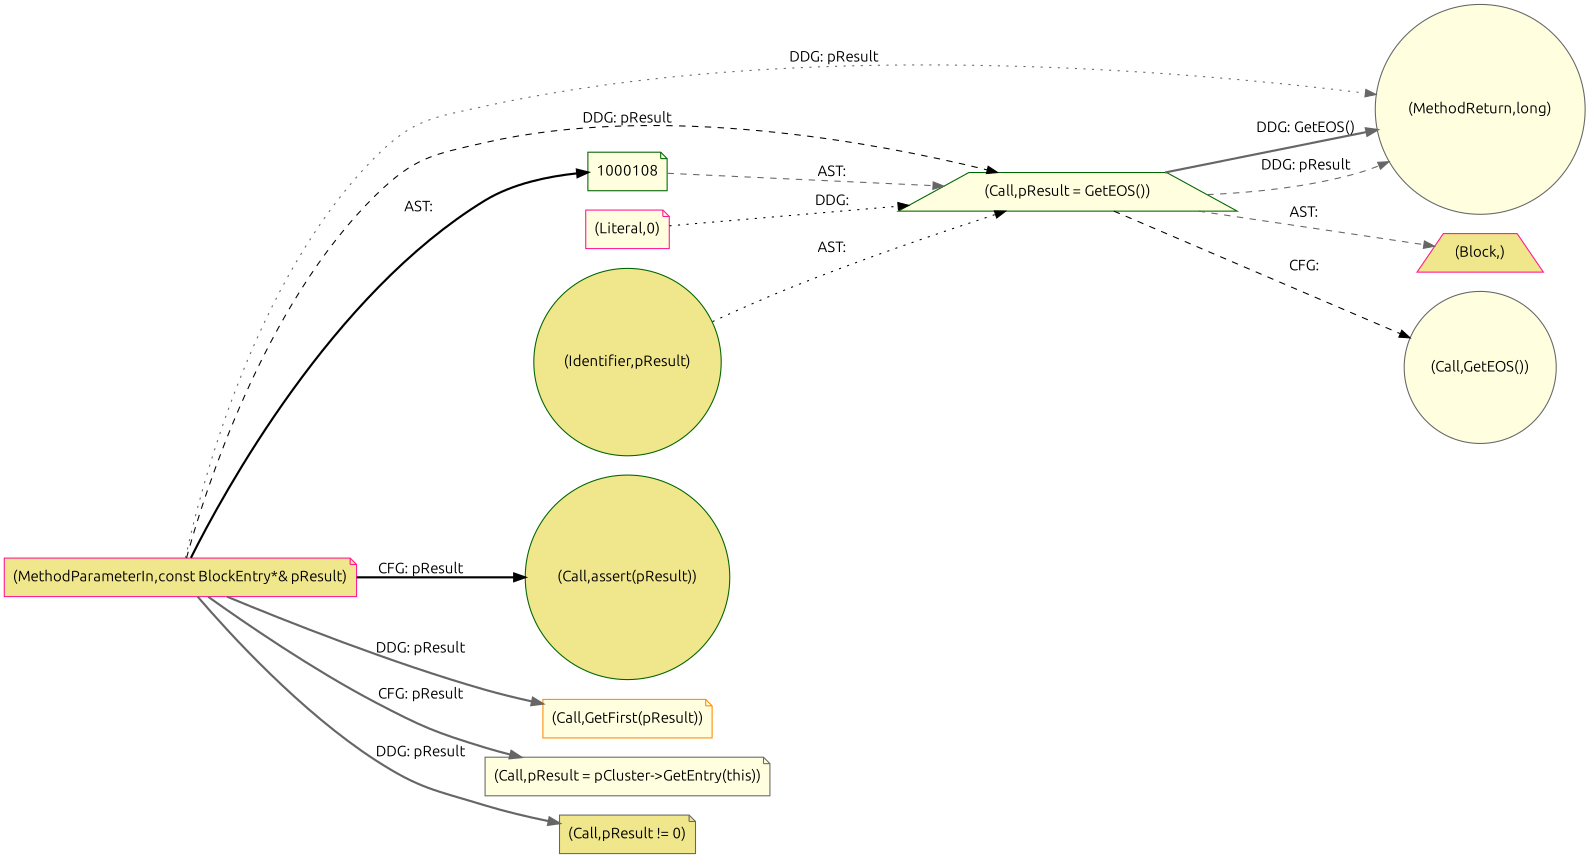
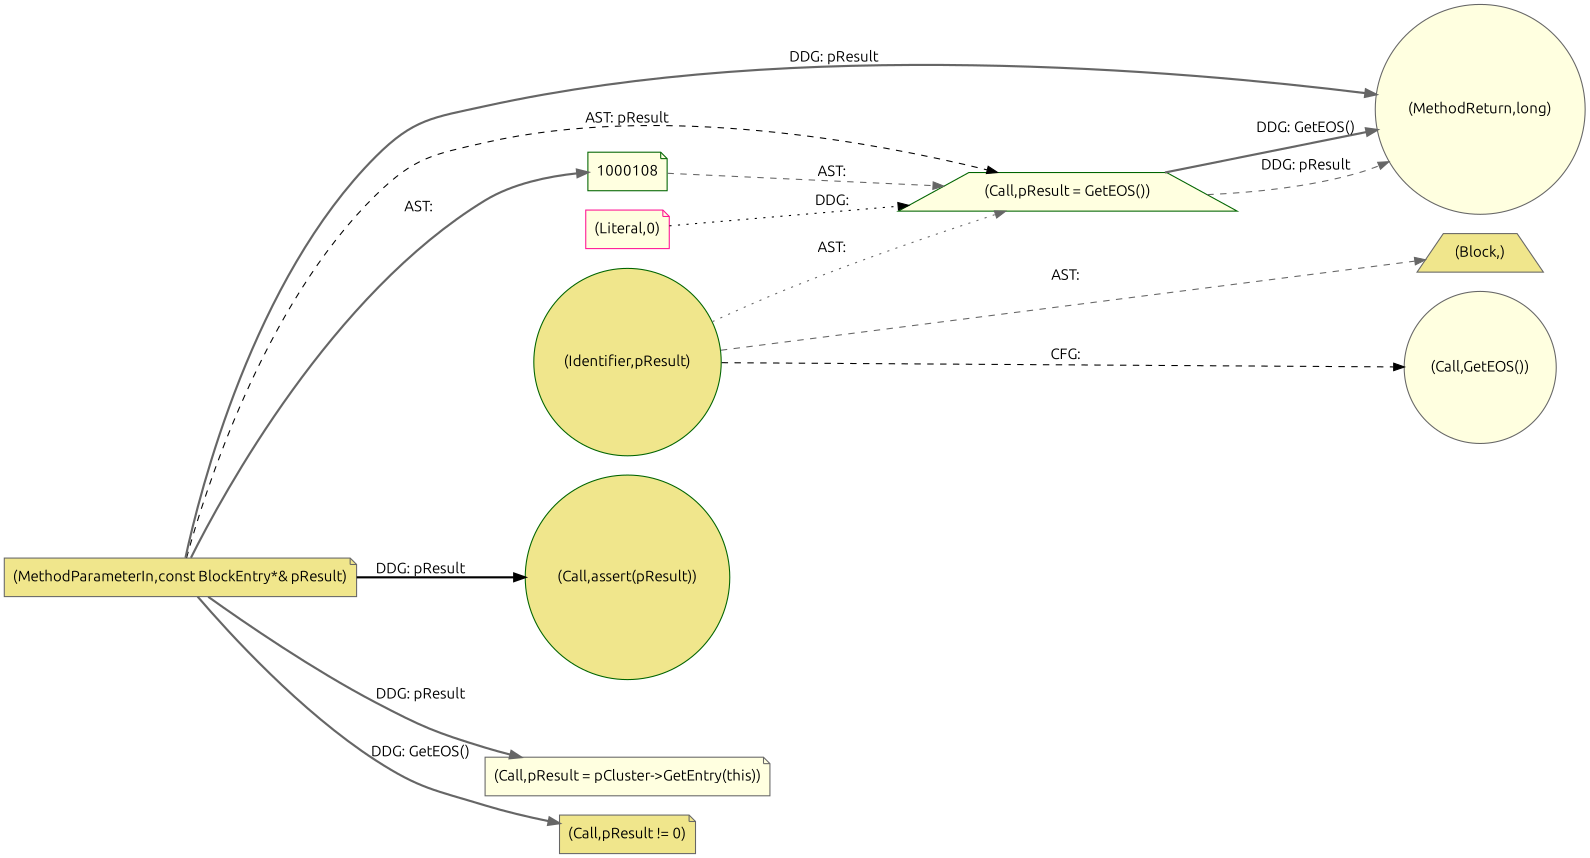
(639, 81) -> (639, 81)
(628, 118) -> (628, 118)
(1311, 228) -> (1068, 306)
(1480, 253) -> (1480, 253)
(852, 264) -> (852, 264)
(1257, 272) -> (1058, 365)
(346, 323) -> (346, 323)
(421, 569) -> (421, 569)
(180, 577) -> (180, 577)
(421, 695) -> (421, 695)
(628, 719) -> none
(421, 752) -> (421, 752)
